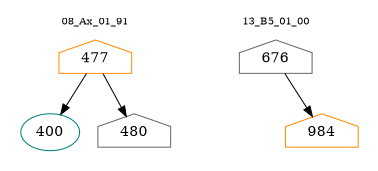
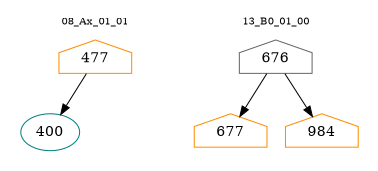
(95, 22) -> (95, 22)
(276, 22) -> (276, 22)
(134, 132) -> none
none -> (231, 132)
